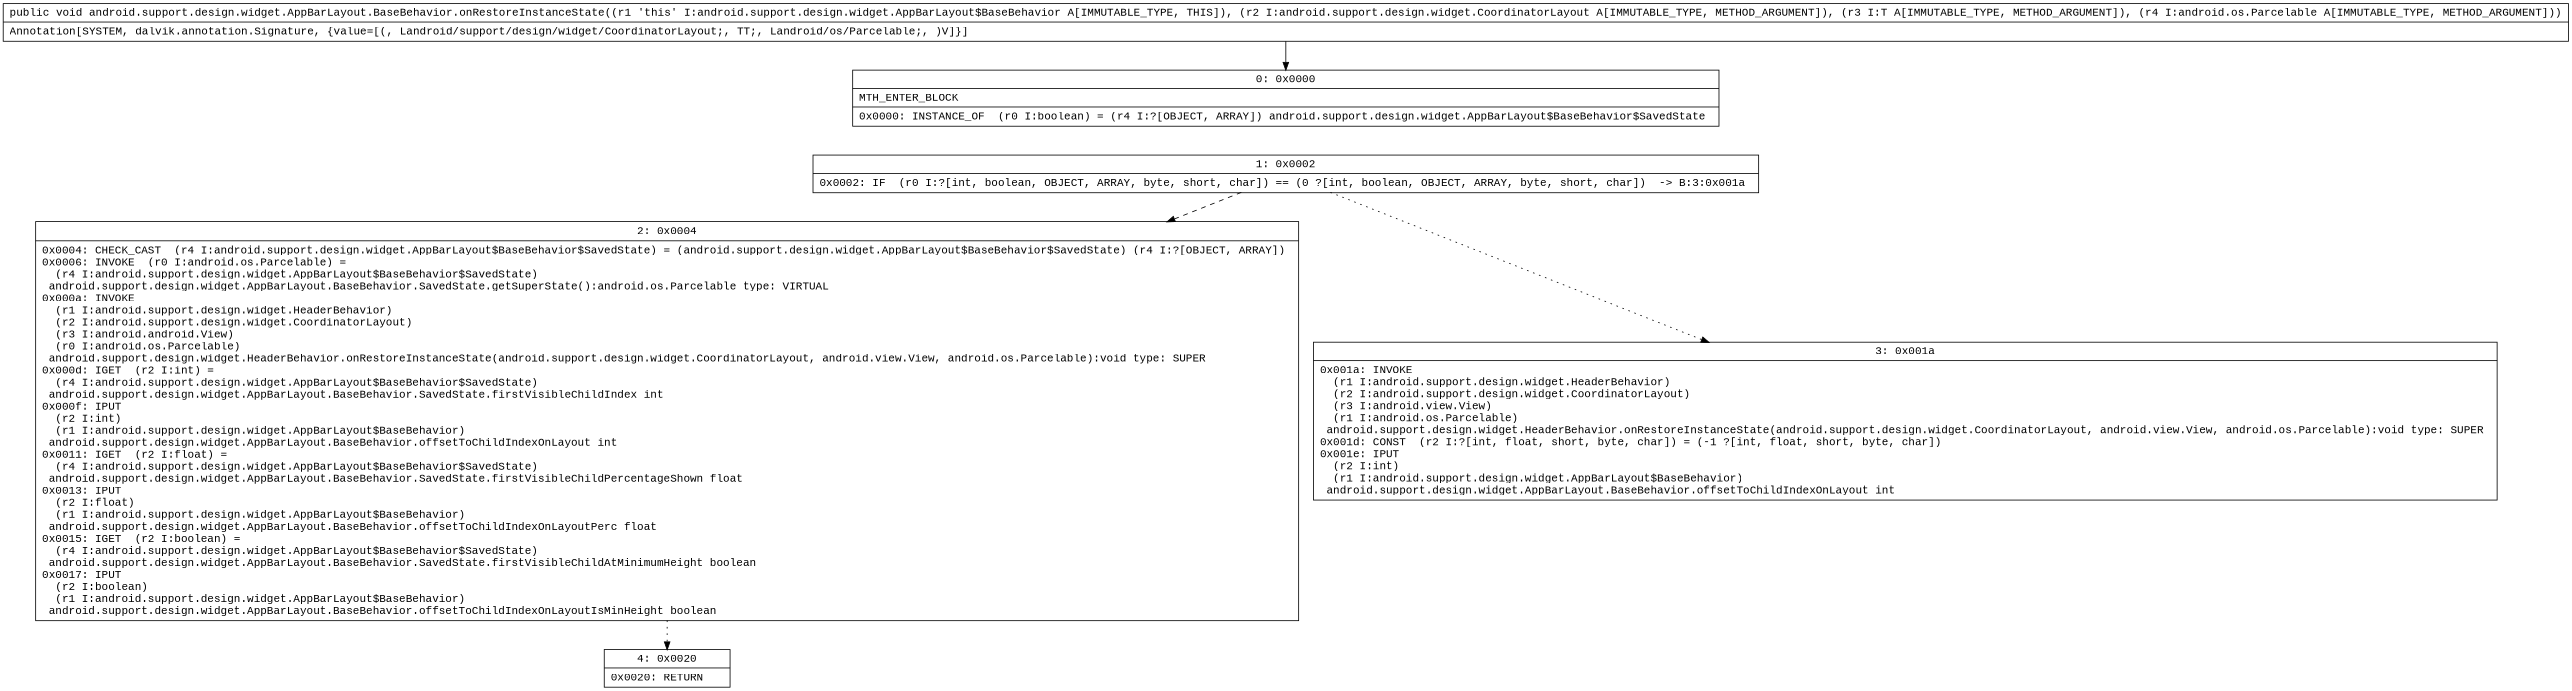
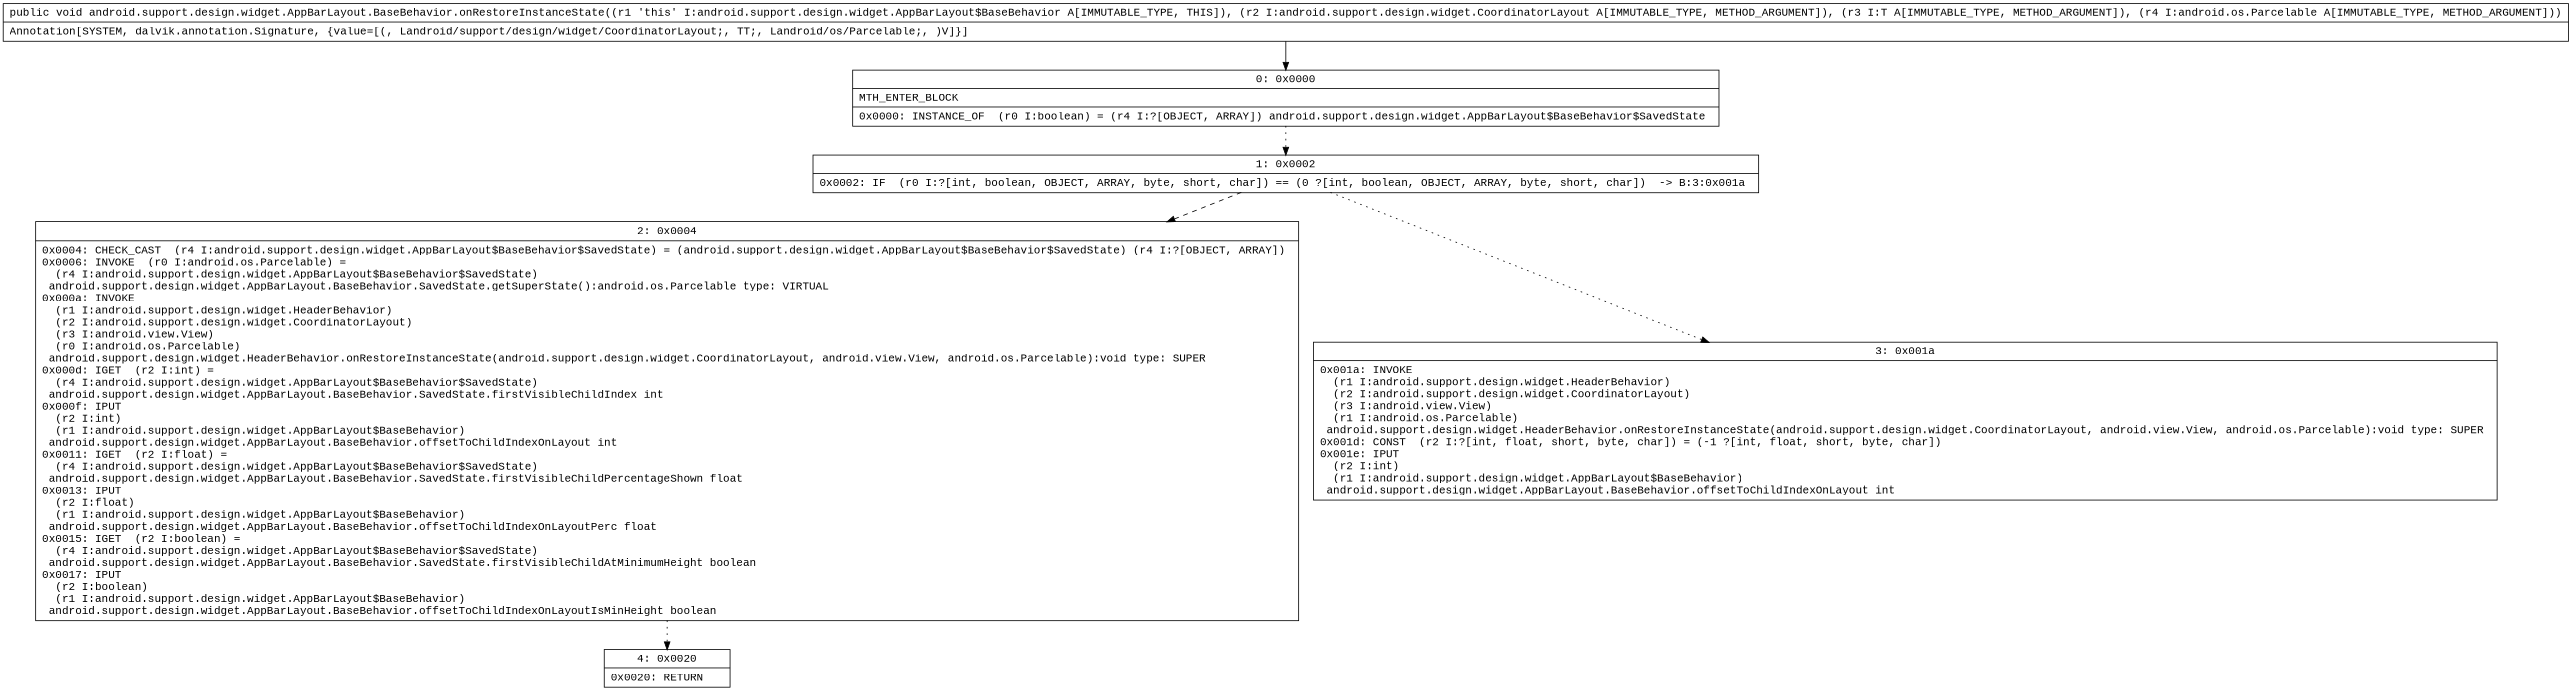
none -> (1286, 137)
(138, 334) -> (128, 334)
